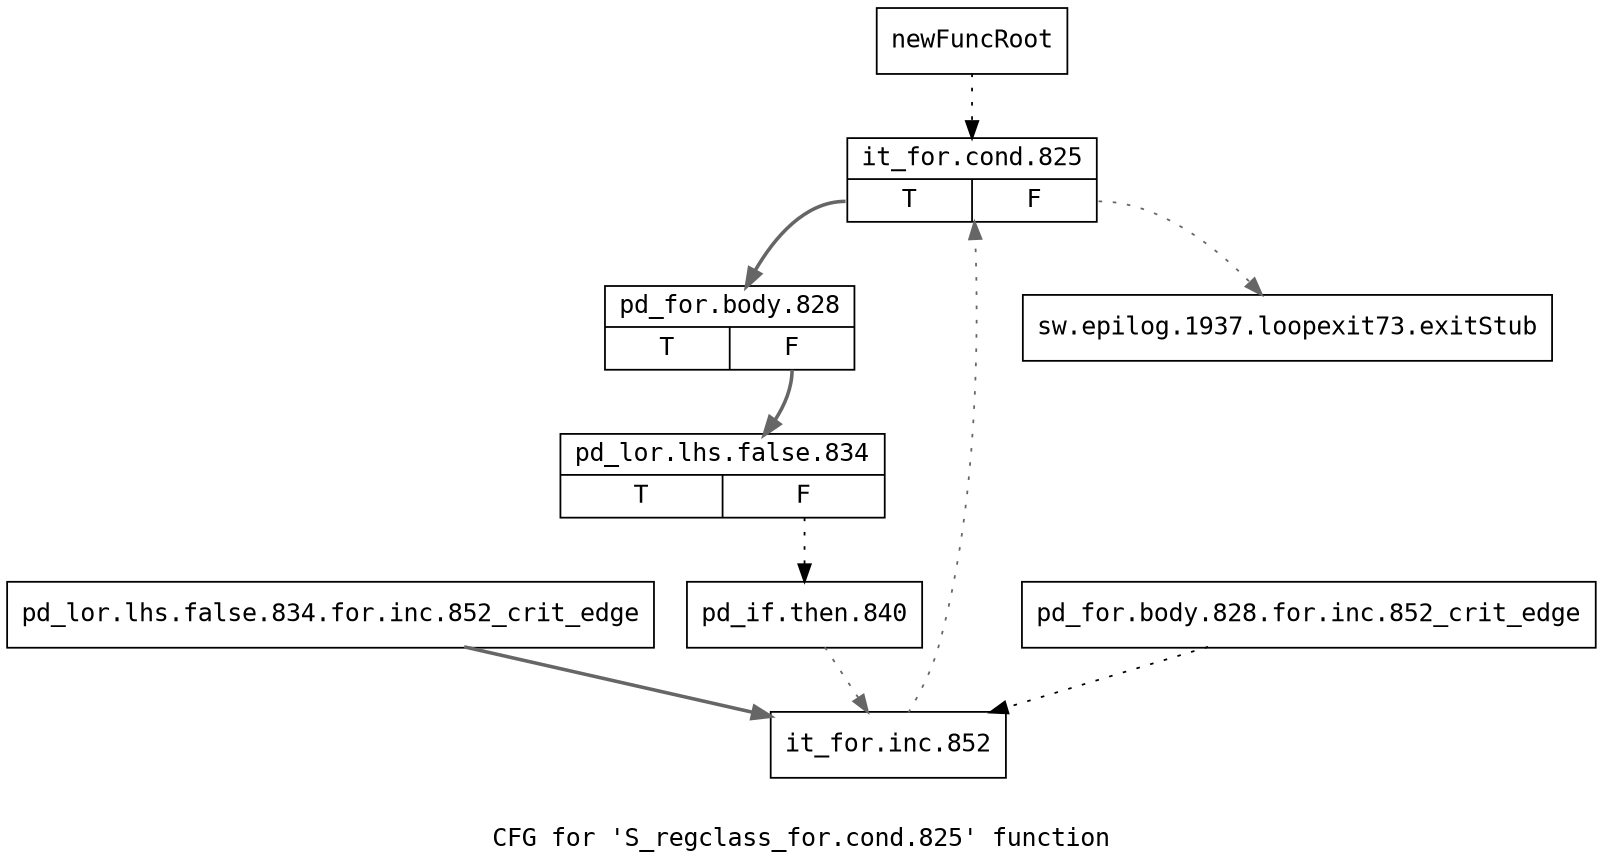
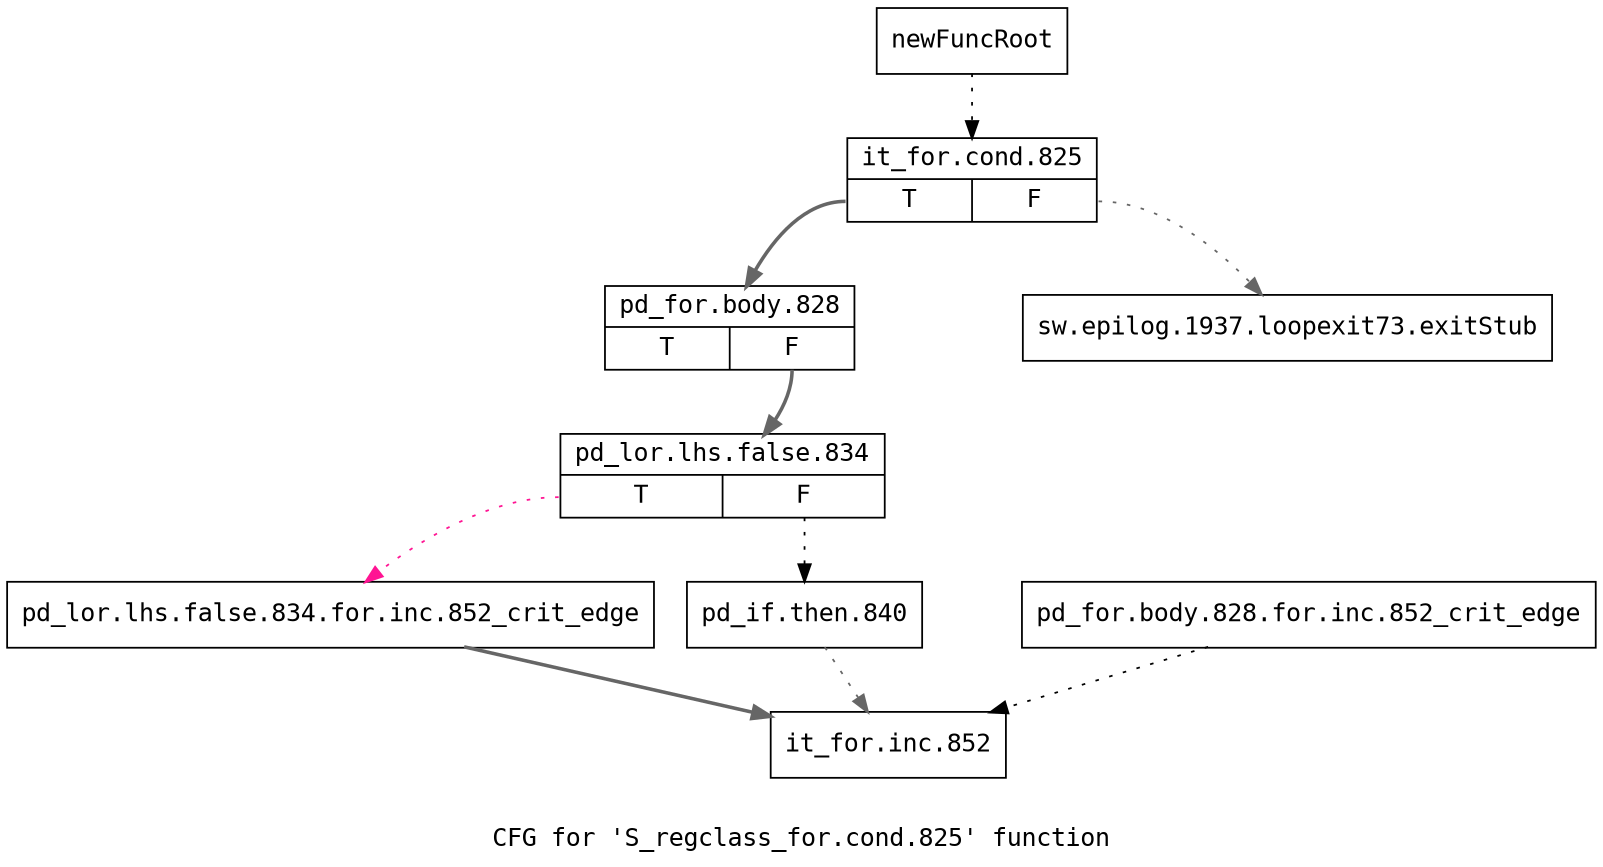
(968, 481) -> none
none -> (464, 520)
